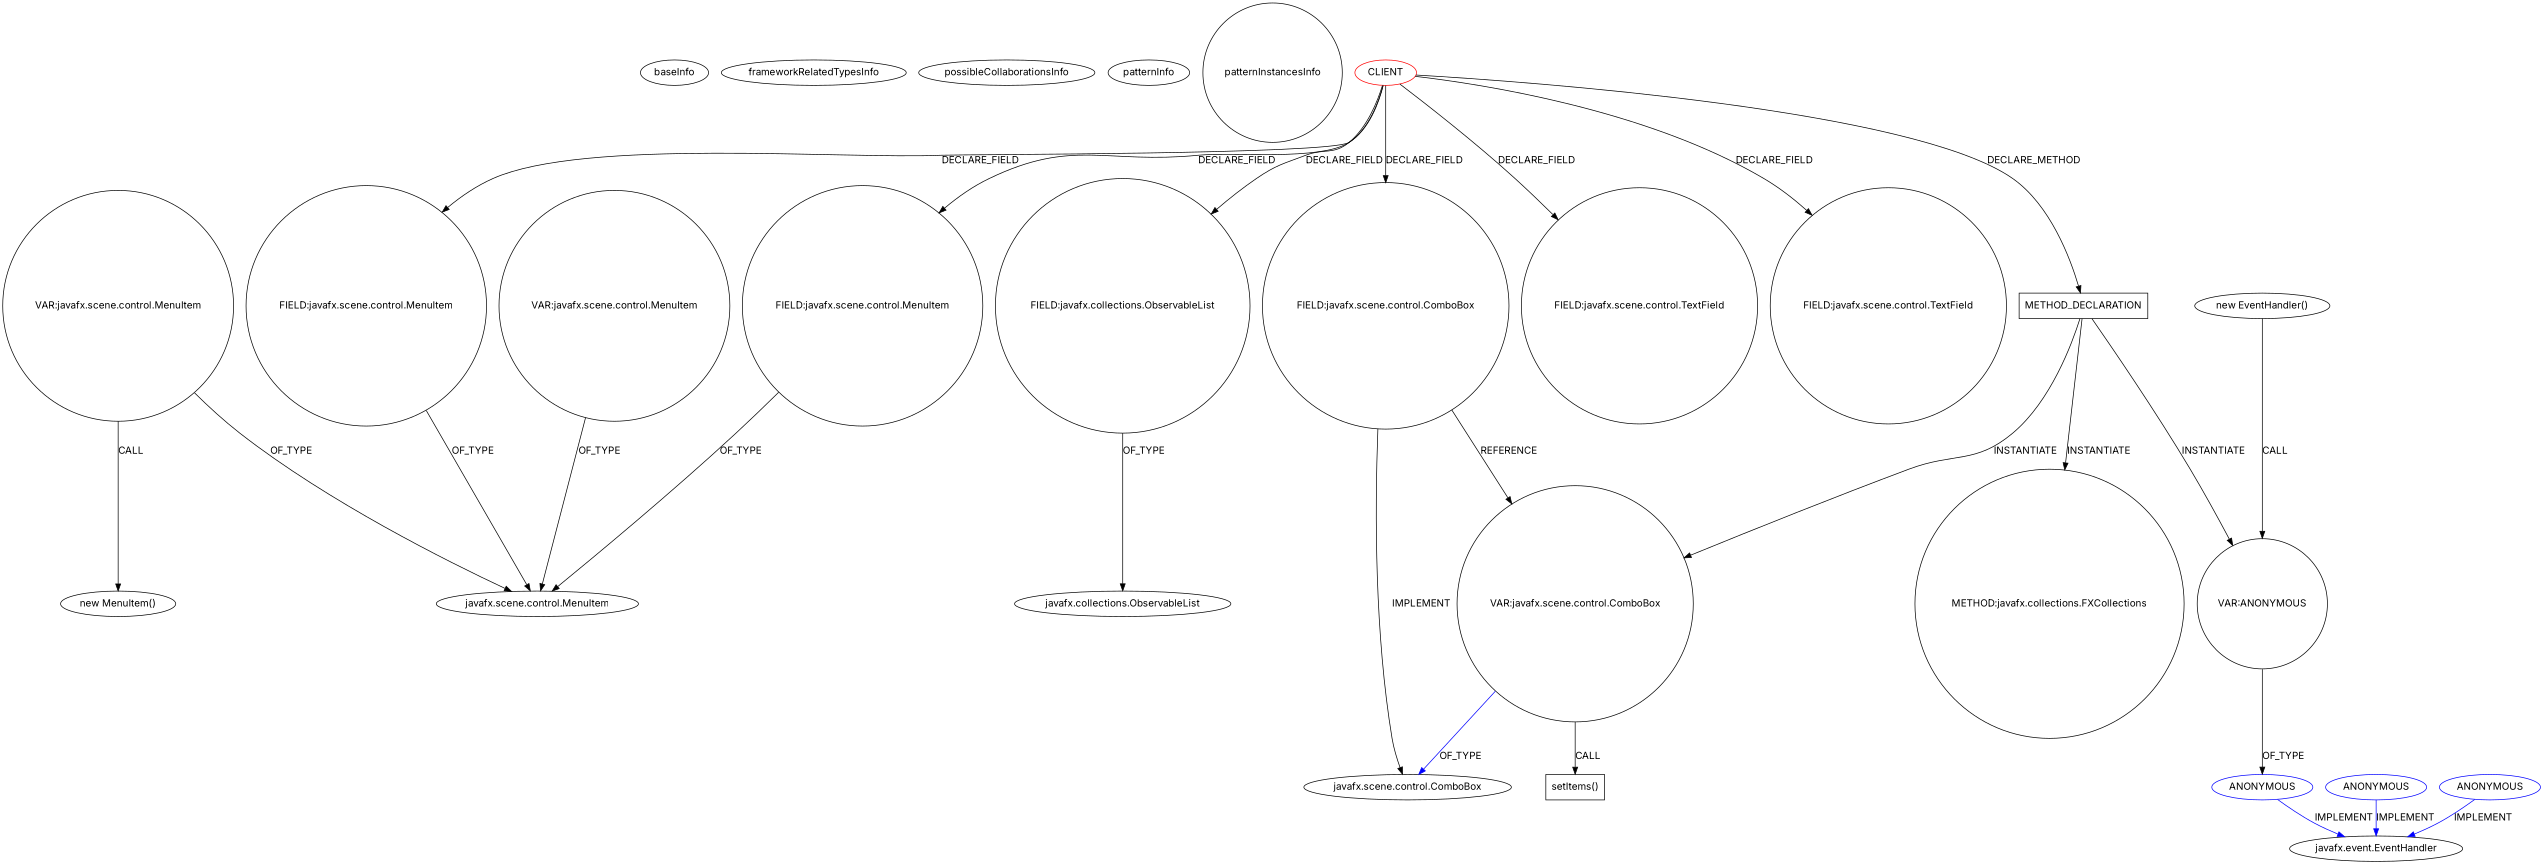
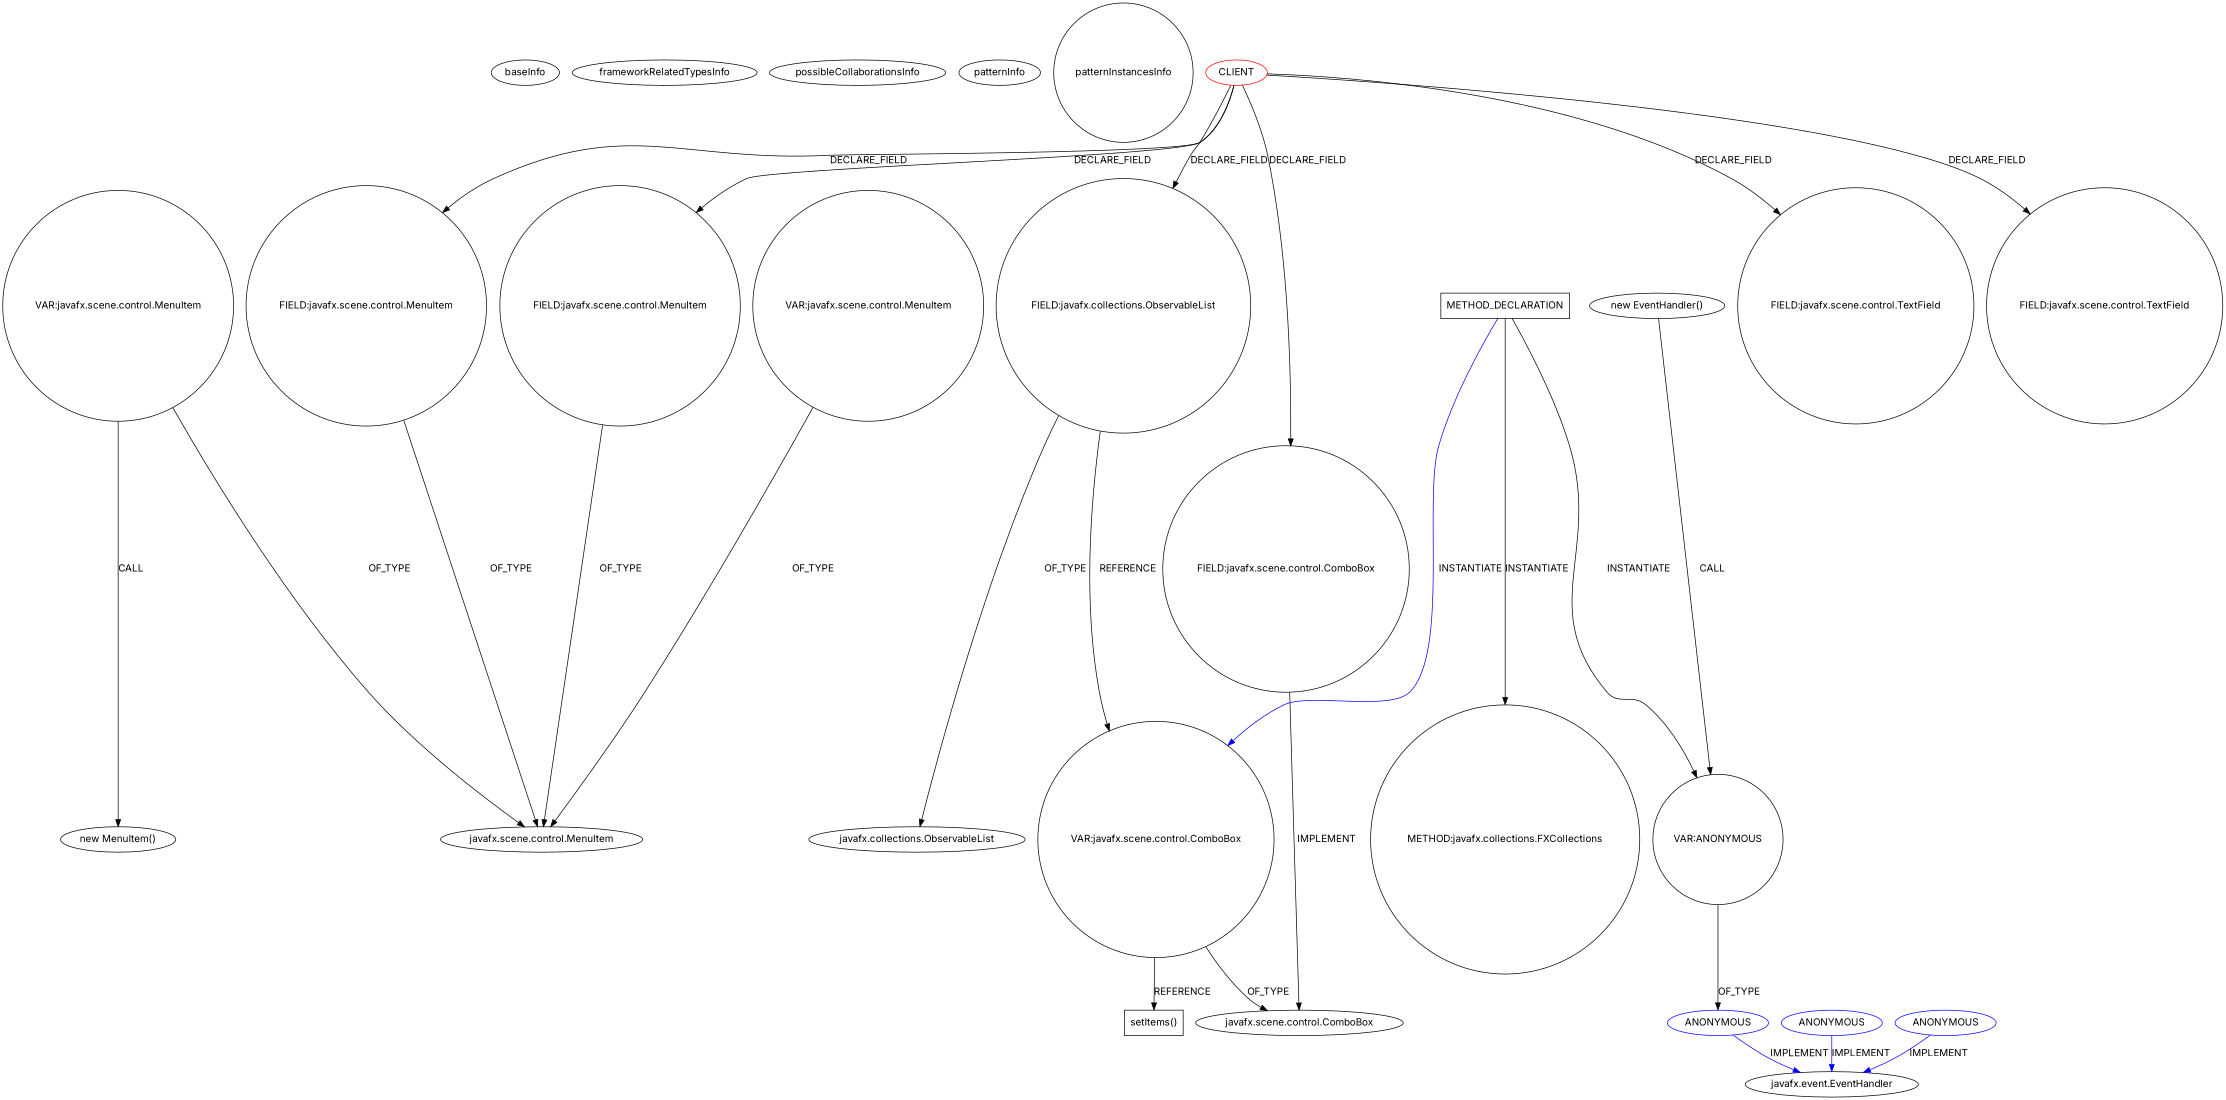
(1783, 113) -> none
(1480, 454) -> (1090, 578)
(1914, 467) -> (1433, 596)
(1459, 730) -> (1230, 980)
(1588, 756) -> (1182, 992)
